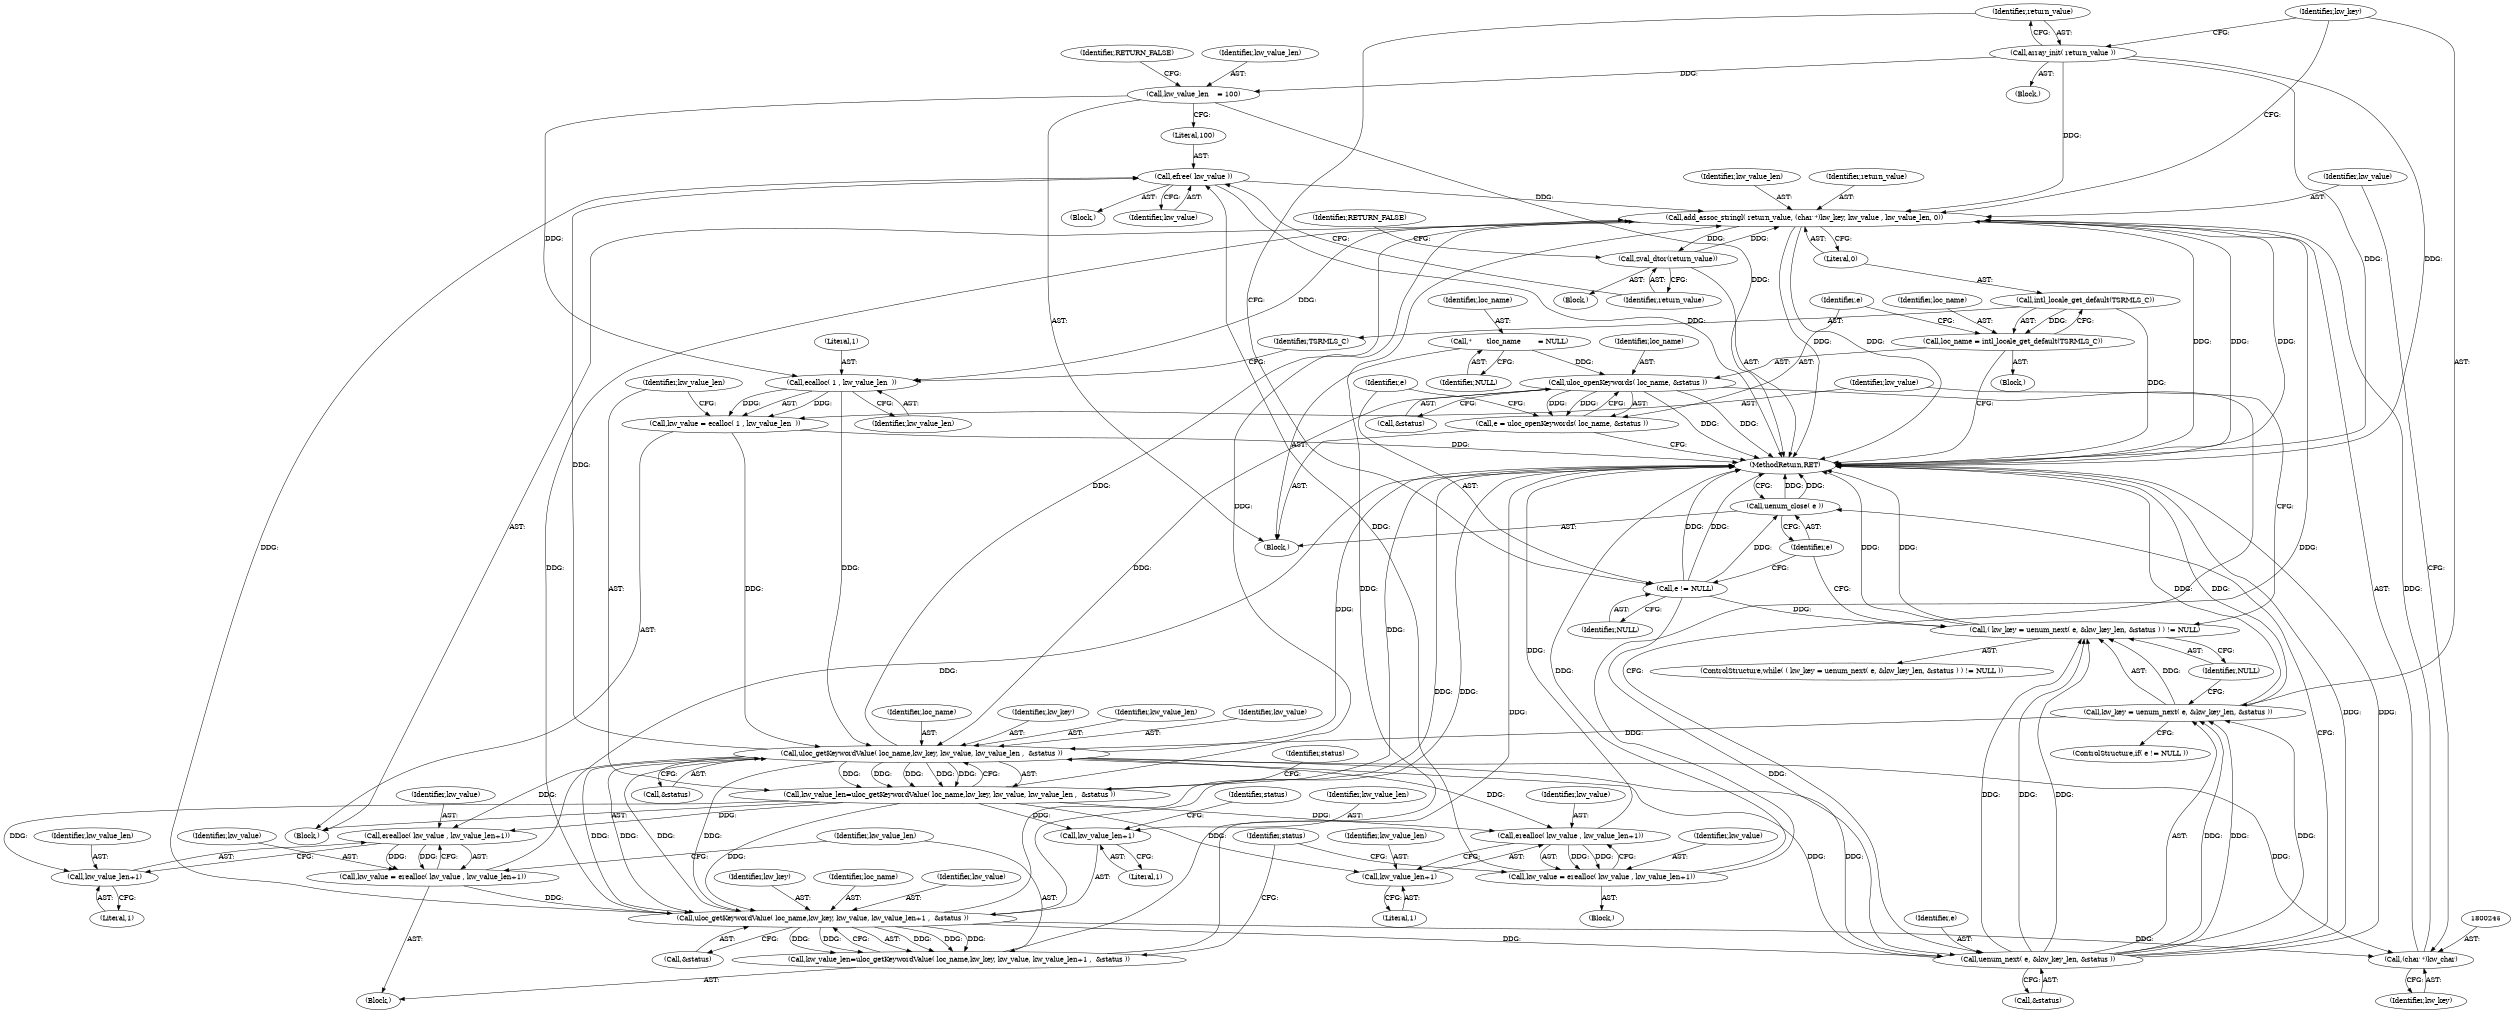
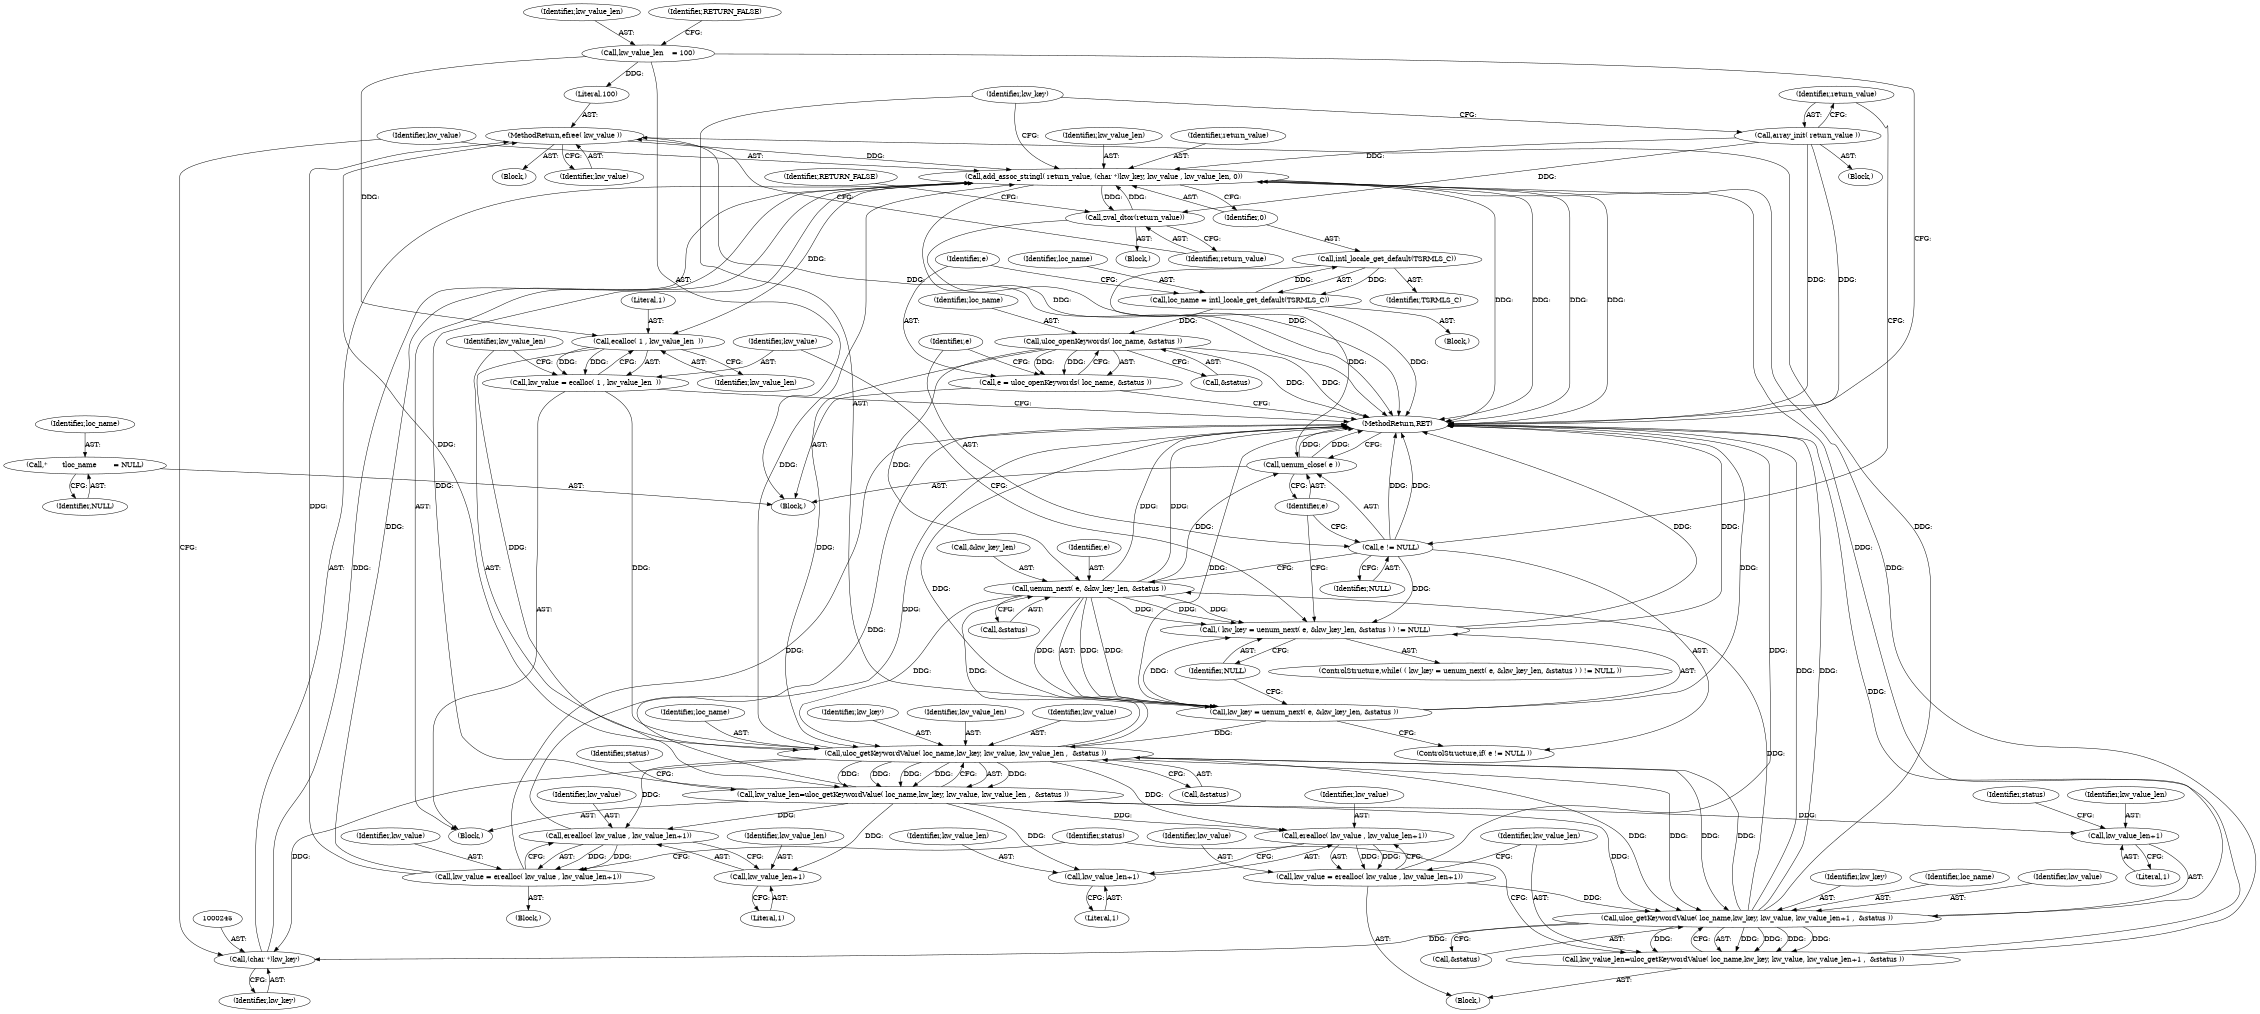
(1628, 74) -> (1473, 177)
(1203, 115) -> (636, 74)
(1194, 177) -> (565, 136)
(1841, 260) -> (1245, 218)
(1762, 280) -> (1924, 239)
(2086, 321) -> (1305, 280)
(1566, 362) -> none
(1753, 363) -> (1299, 321)
(1784, 363) -> (1189, 321)
(1105, 374) -> (613, 364)
(1986, 404) -> (1420, 363)
(1462, 445) -> (1024, 404)
(2063, 452) -> (1111, 303)
none -> (984, 548)
(1764, 548) -> (1373, 507)
none -> (1668, 629)
(1636, 672) -> (903, 466)
(2327, 733) -> (1205, 527)
(1779, 775) -> (1286, 569)
(2486, 919) -> (218, 919)
(2421, 960) -> (265, 960)
